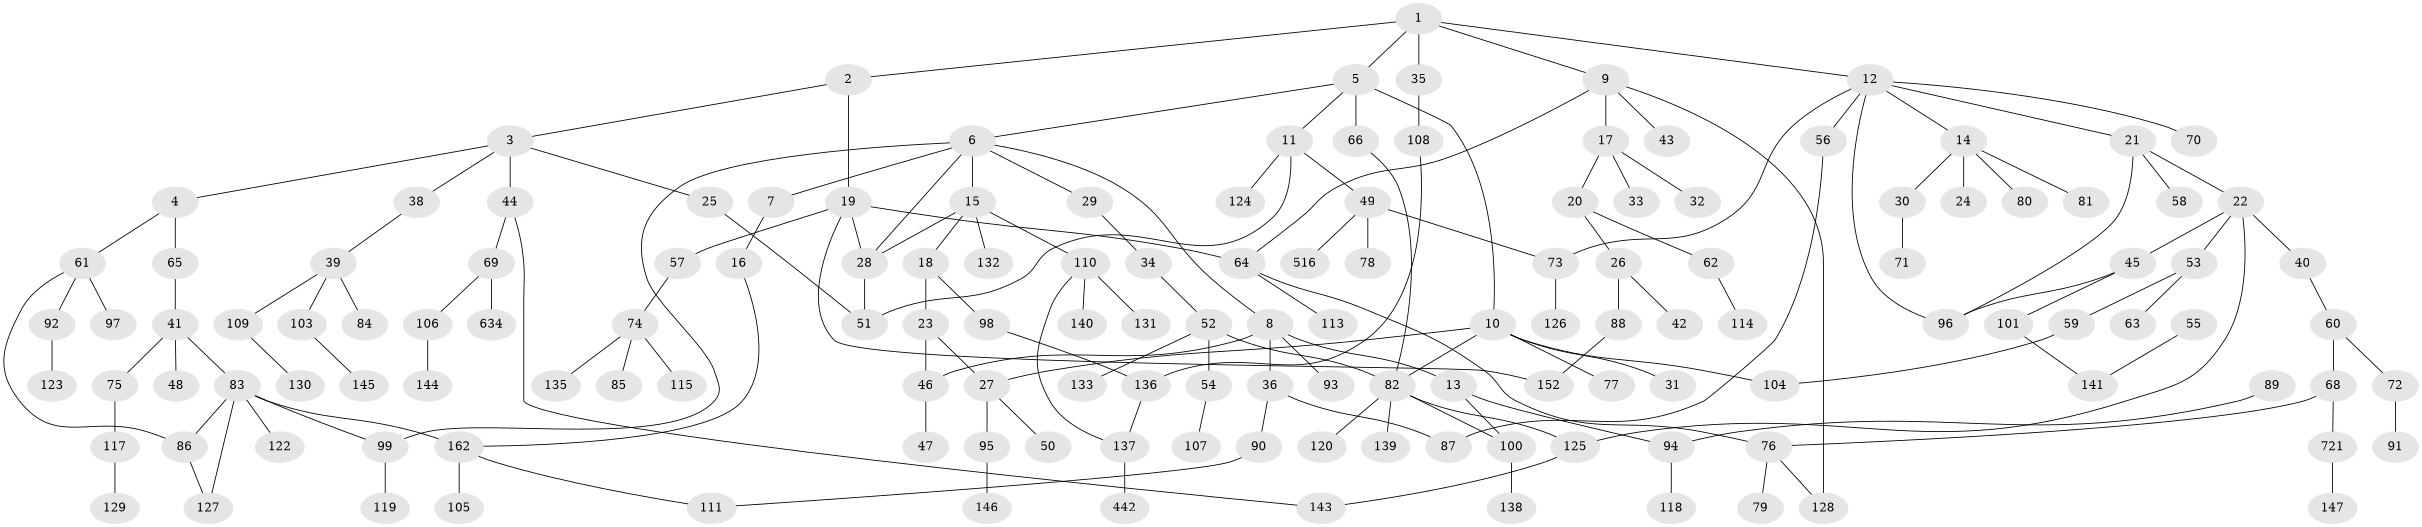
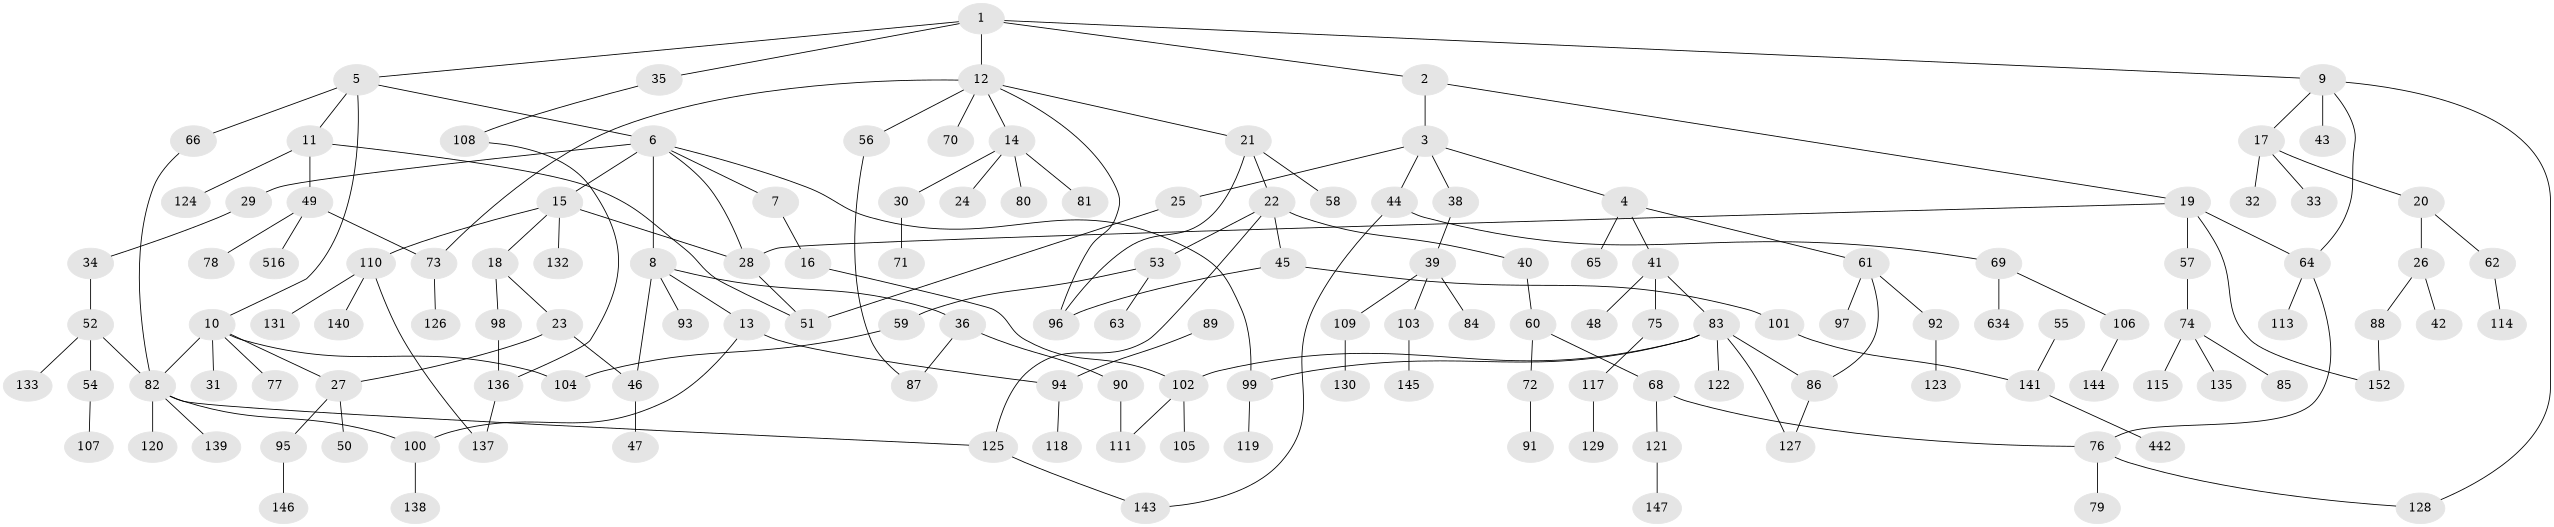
(175, 294) -> (1640, 233)
(459, 447) -> (1184, 386)
(2333, 447) -> (1657, 447)
(1125, 481) -> (2095, 417)
